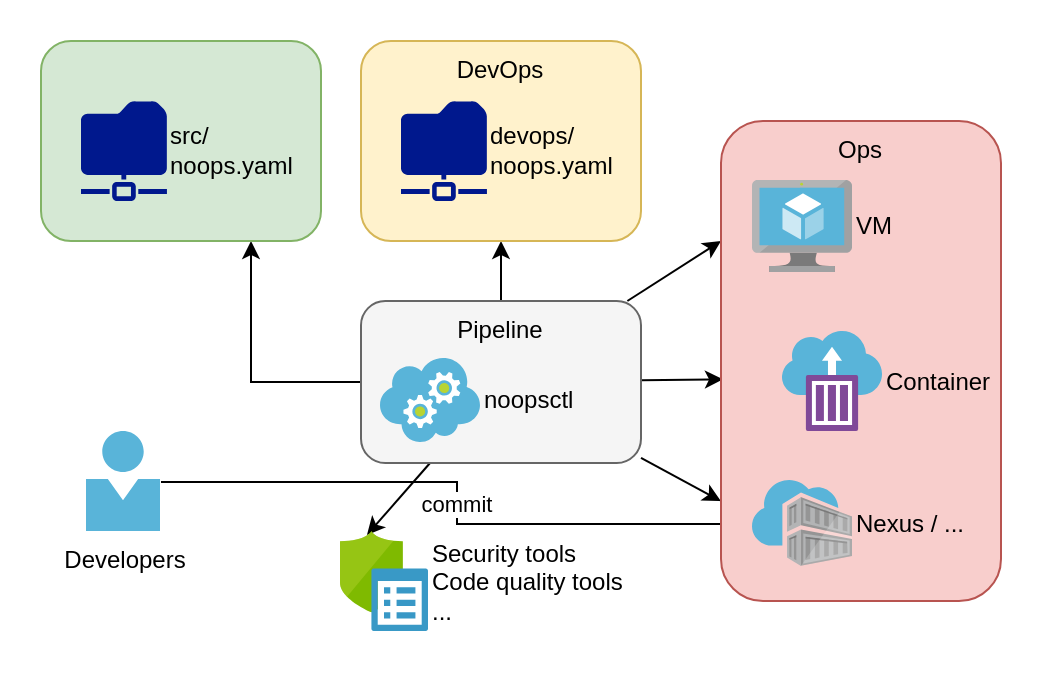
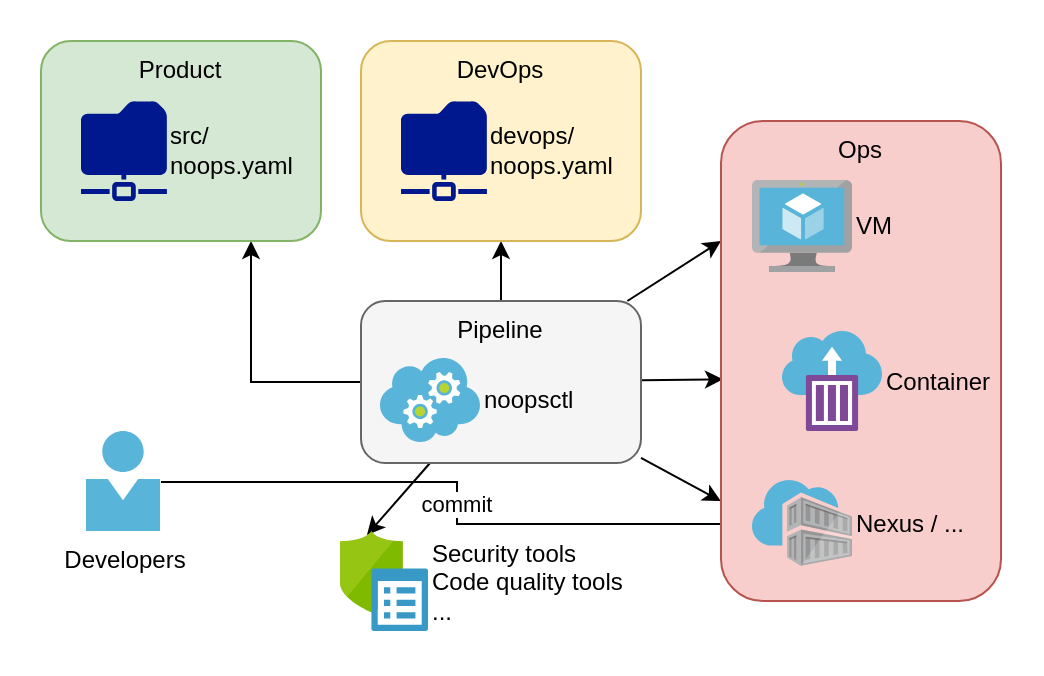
none -> (181, 71)
